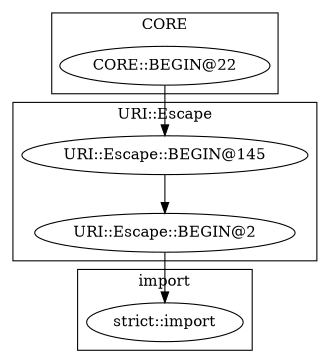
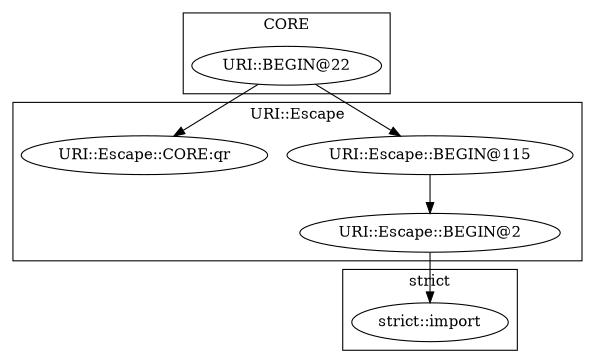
(165, 66) -> (287, 66)
none -> (144, 155)
(165, 155) -> (430, 155)
(165, 282) -> (430, 282)
